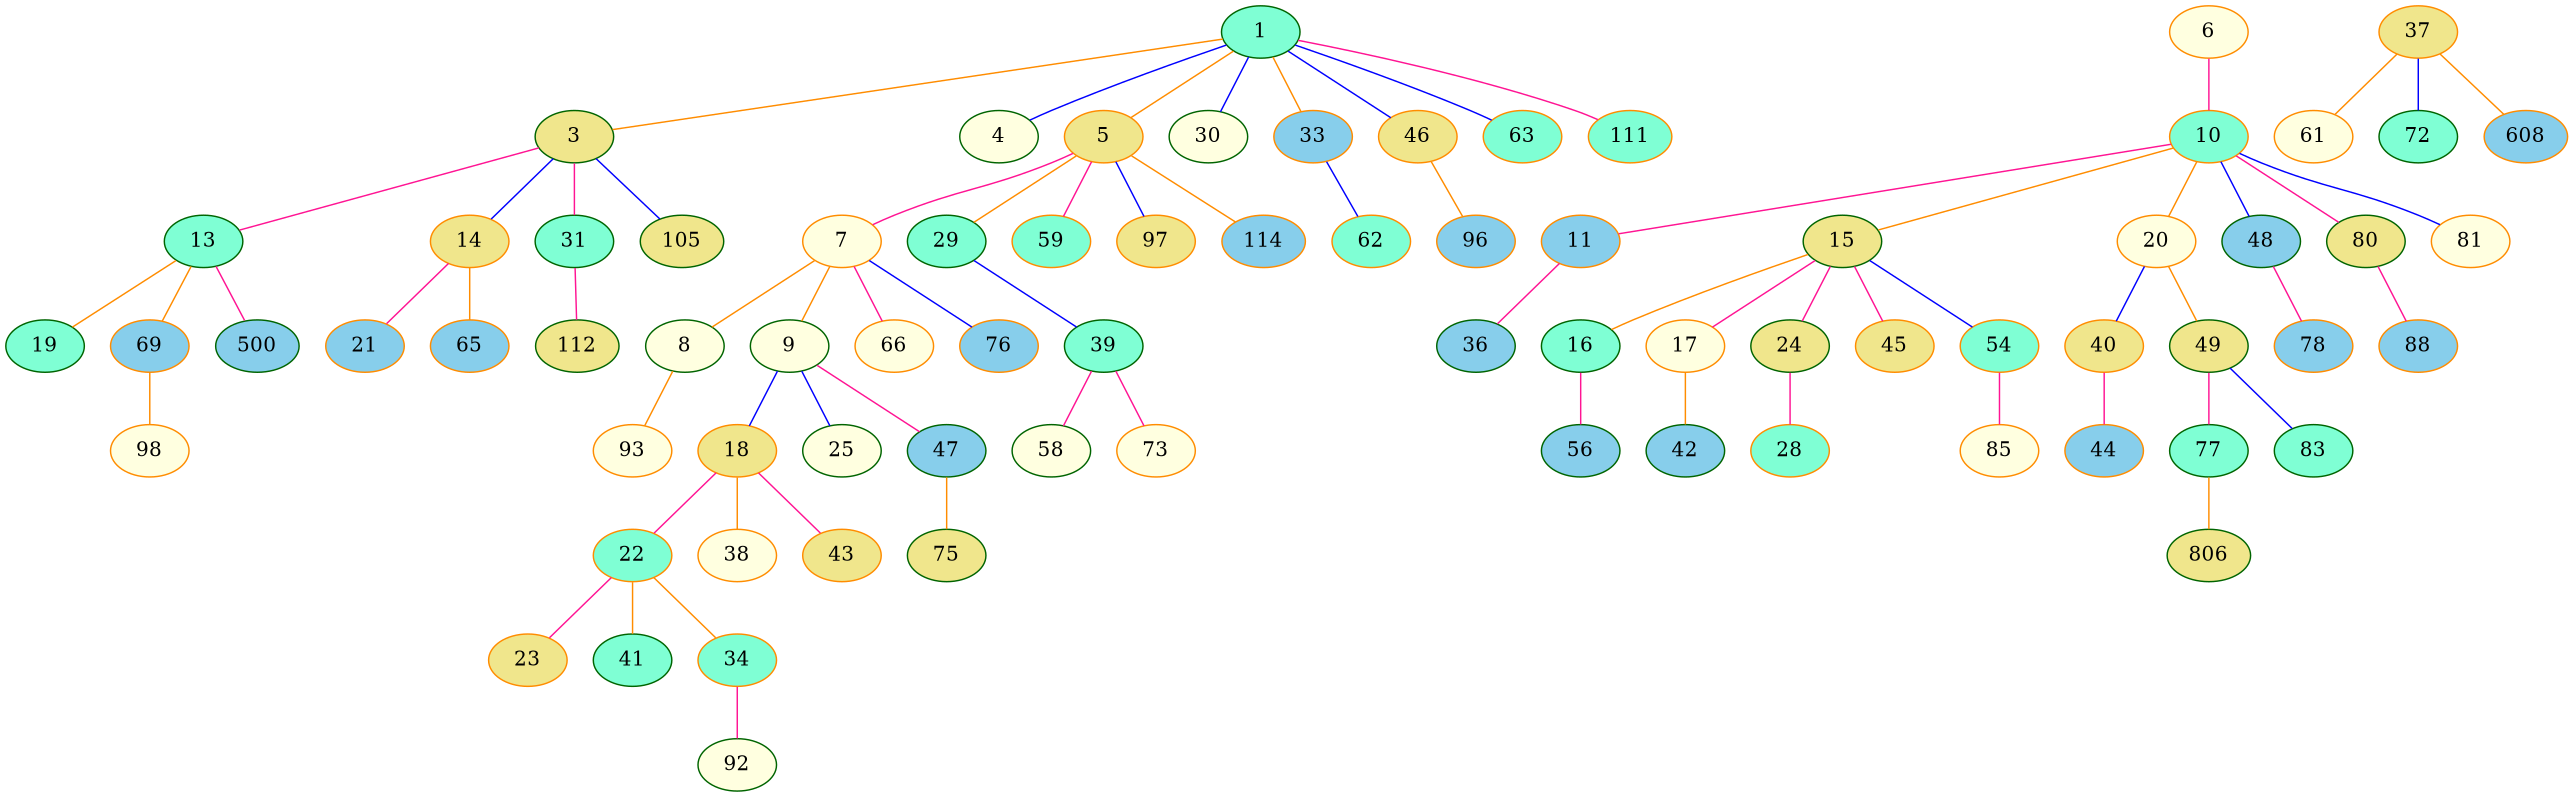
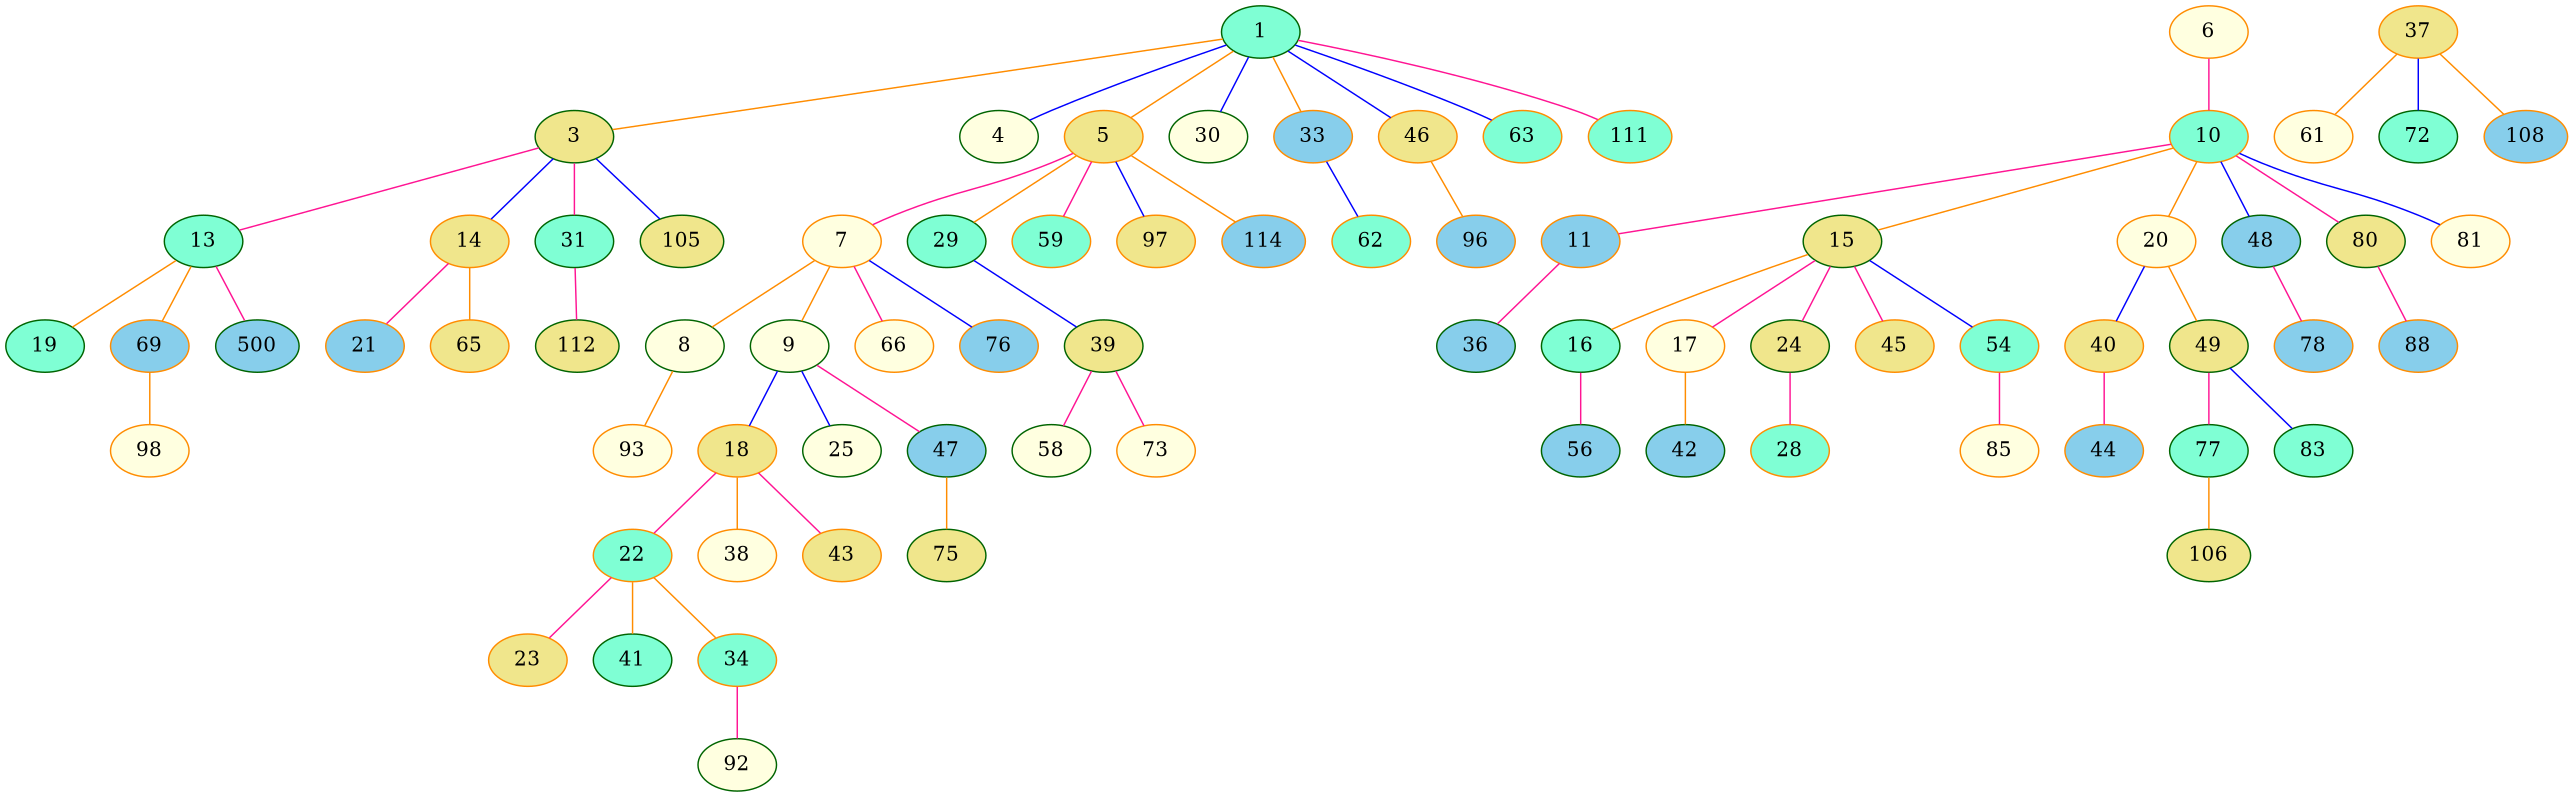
(2526, 137) -> (2526, 137)
(470, 346) -> (470, 346)
(1104, 346) -> (1104, 346)
(2209, 555) -> (2209, 555)
